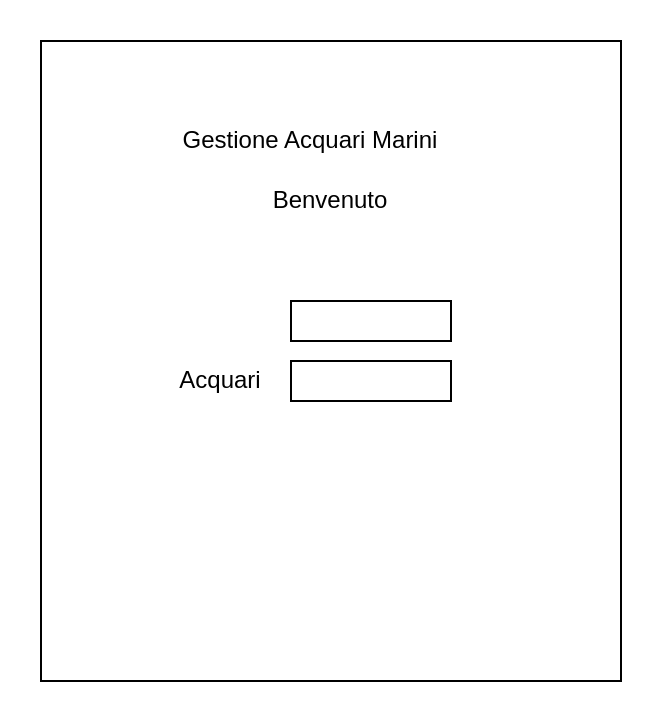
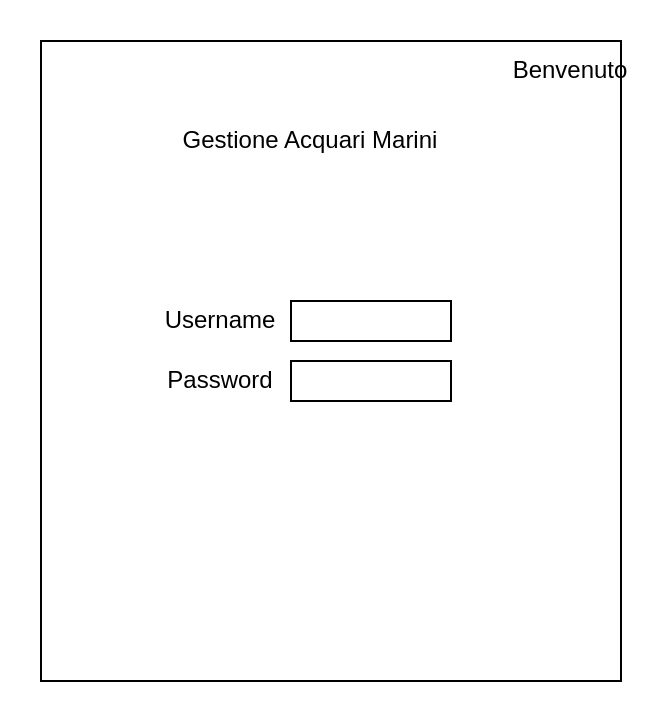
(331, 201) -> (571, 71)
none -> (221, 321)
(221, 381) -> (221, 381)
